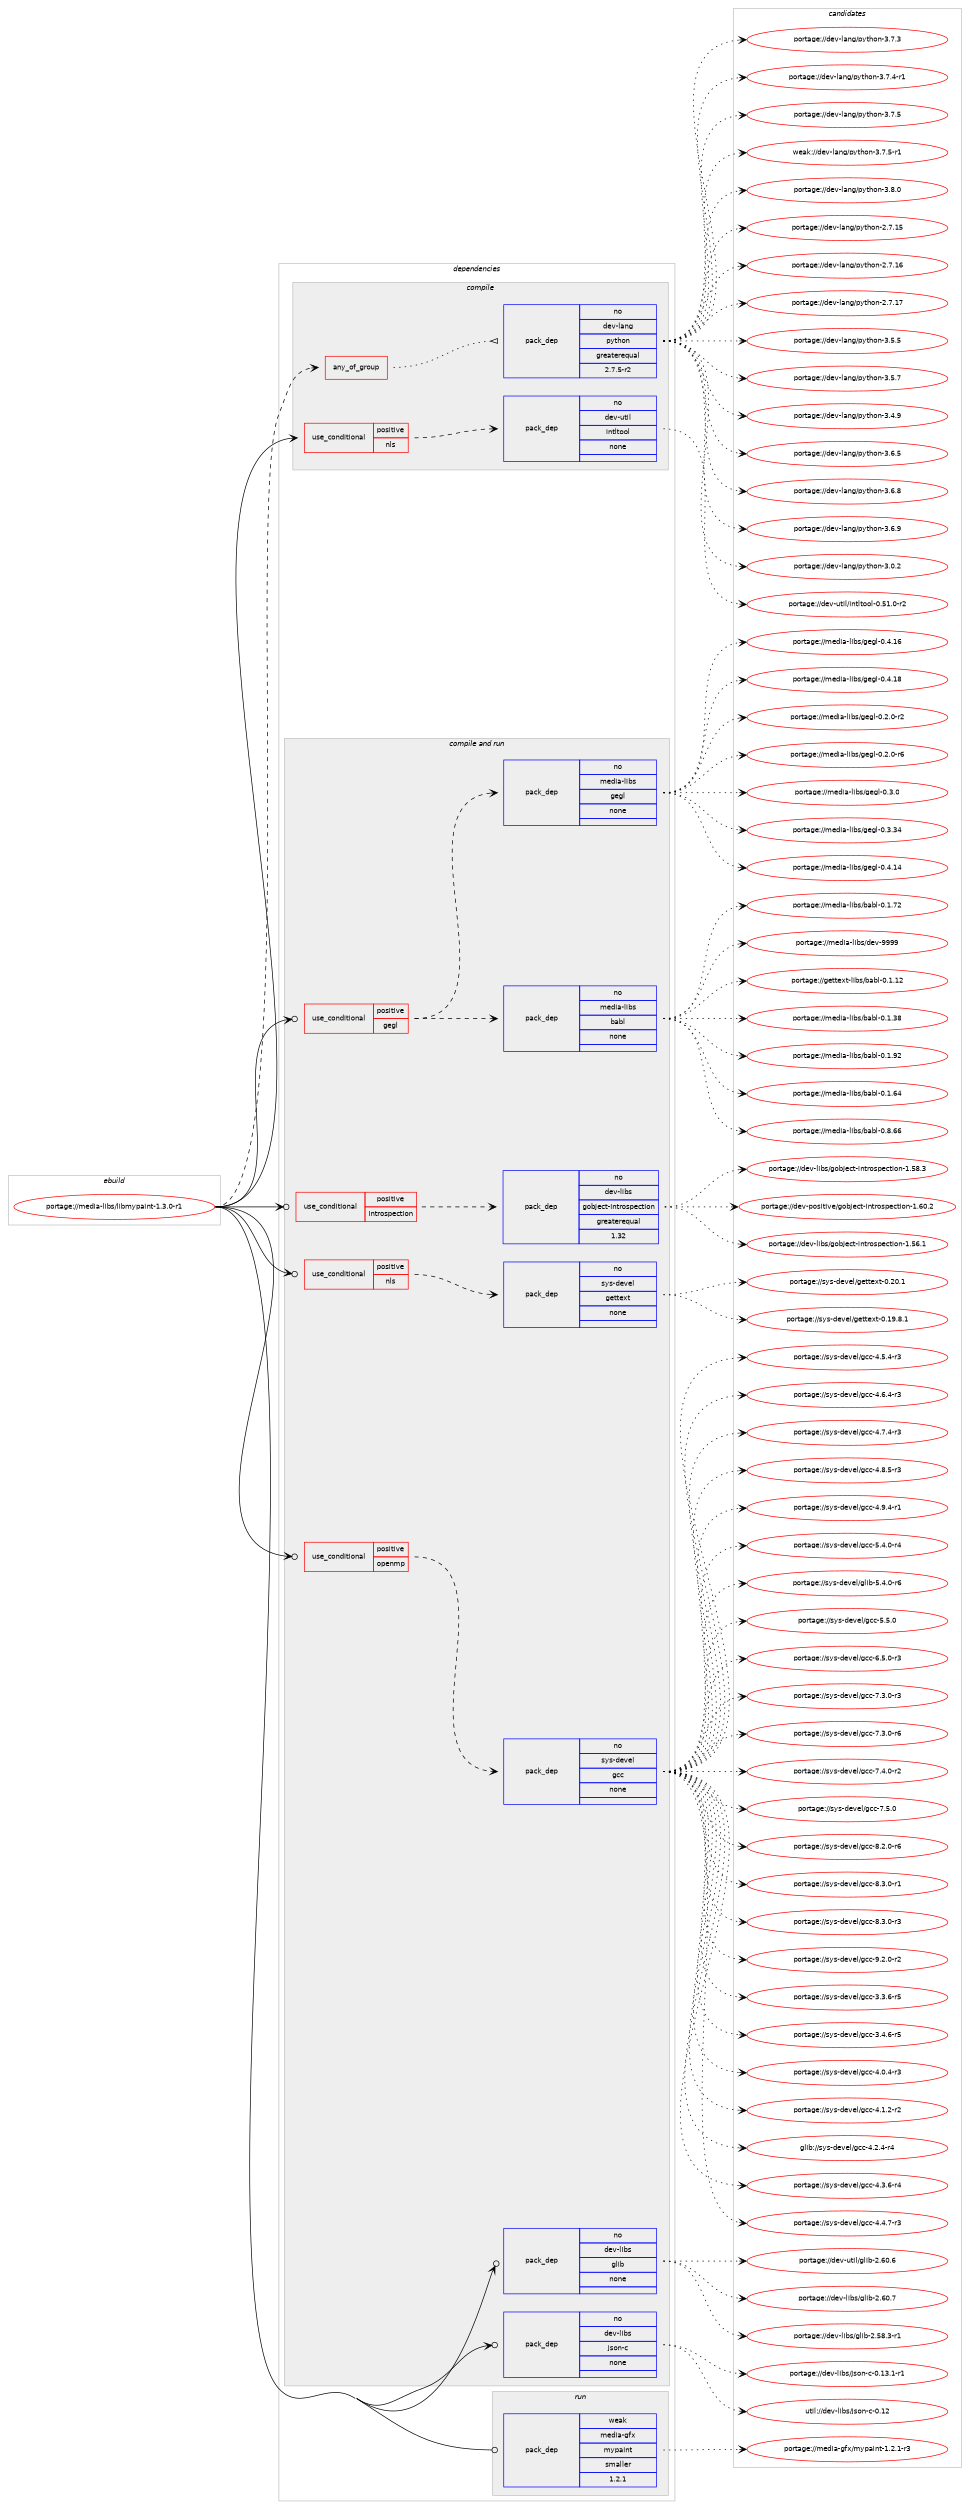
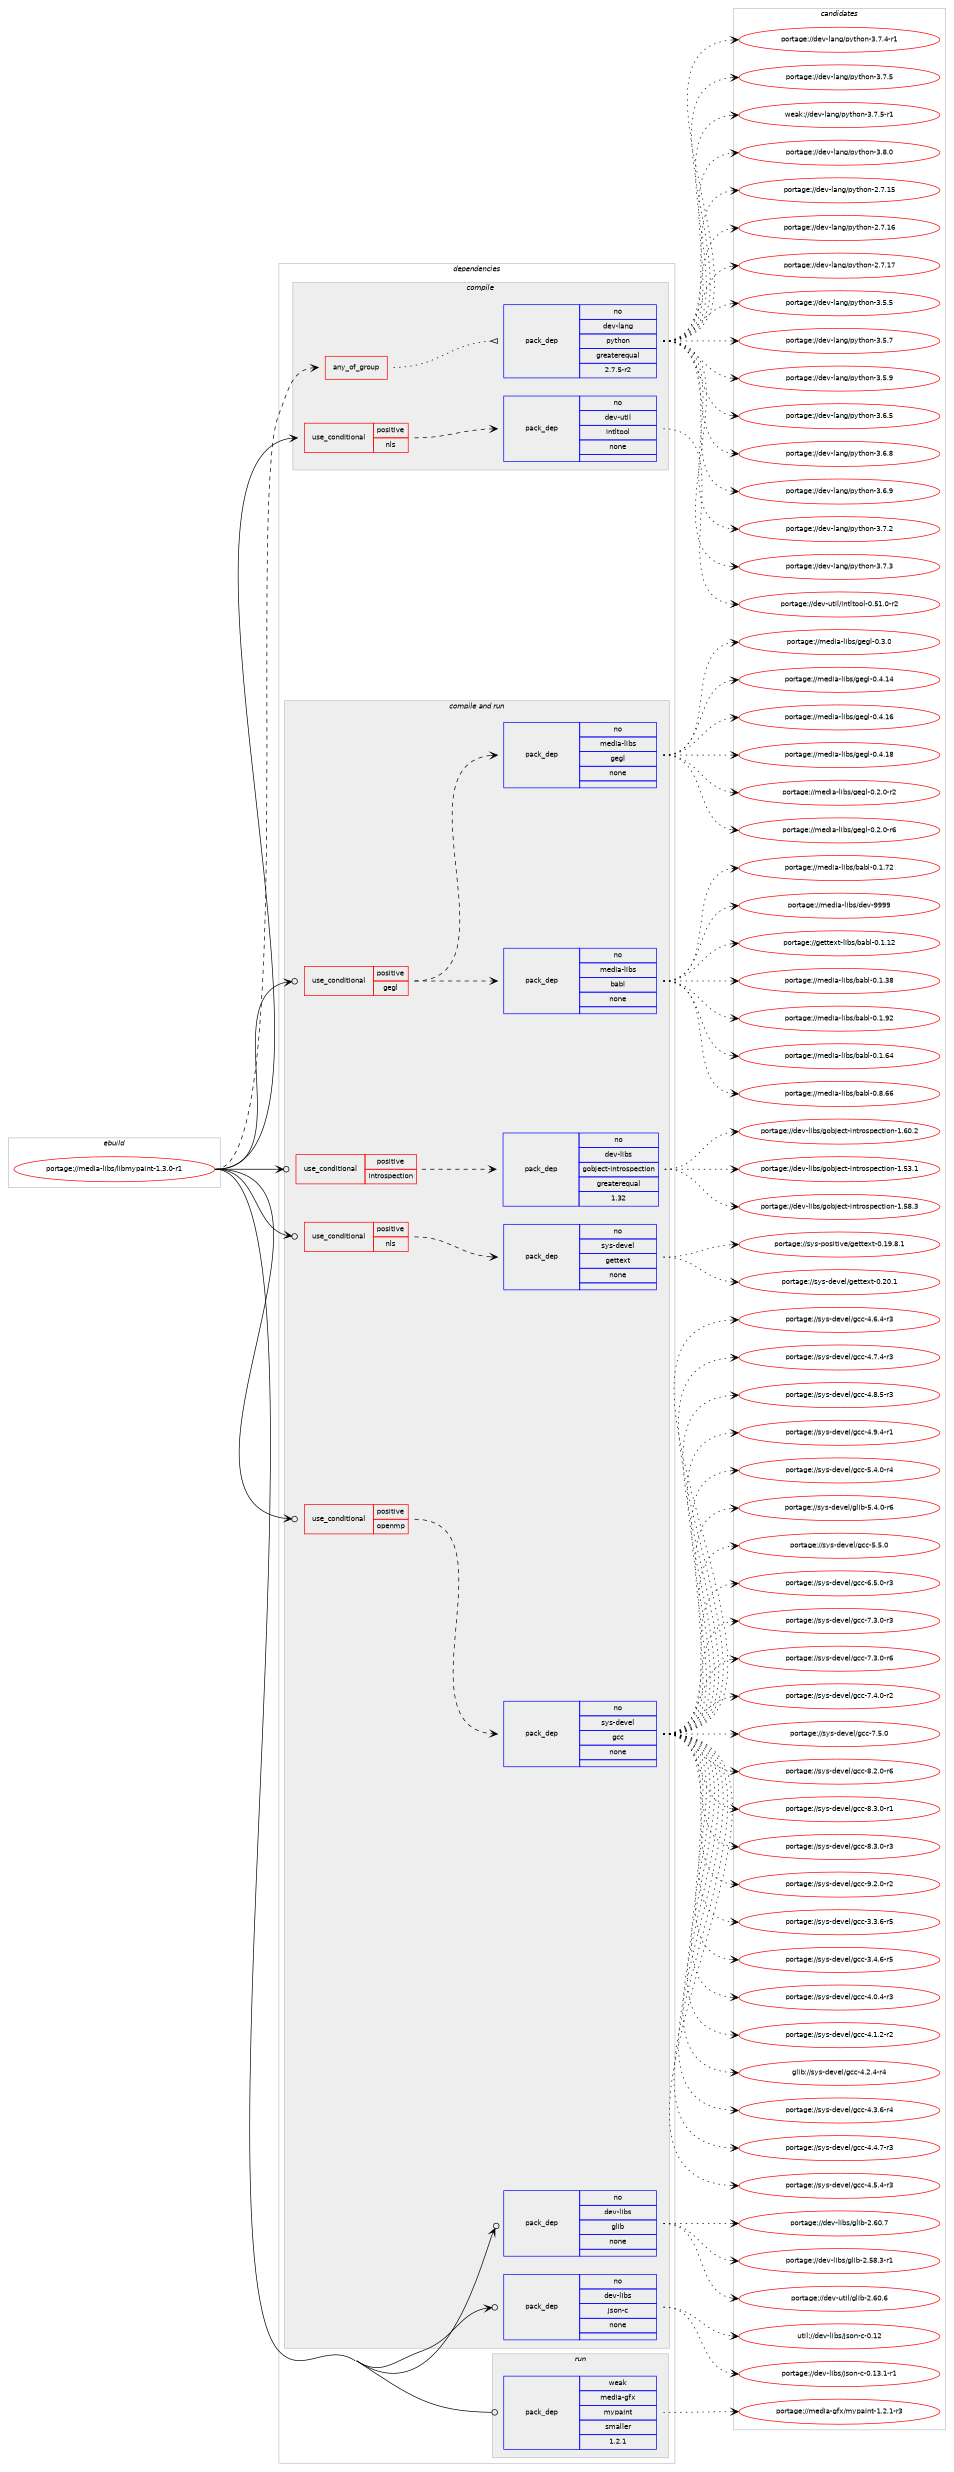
(847, 416) -> (839, 379)
(847, 567) -> (839, 529)
(847, 830) -> none
(847, 1207) -> (839, 1132)
(847, 1245) -> (839, 1169)
(847, 1320) -> (839, 1245)
